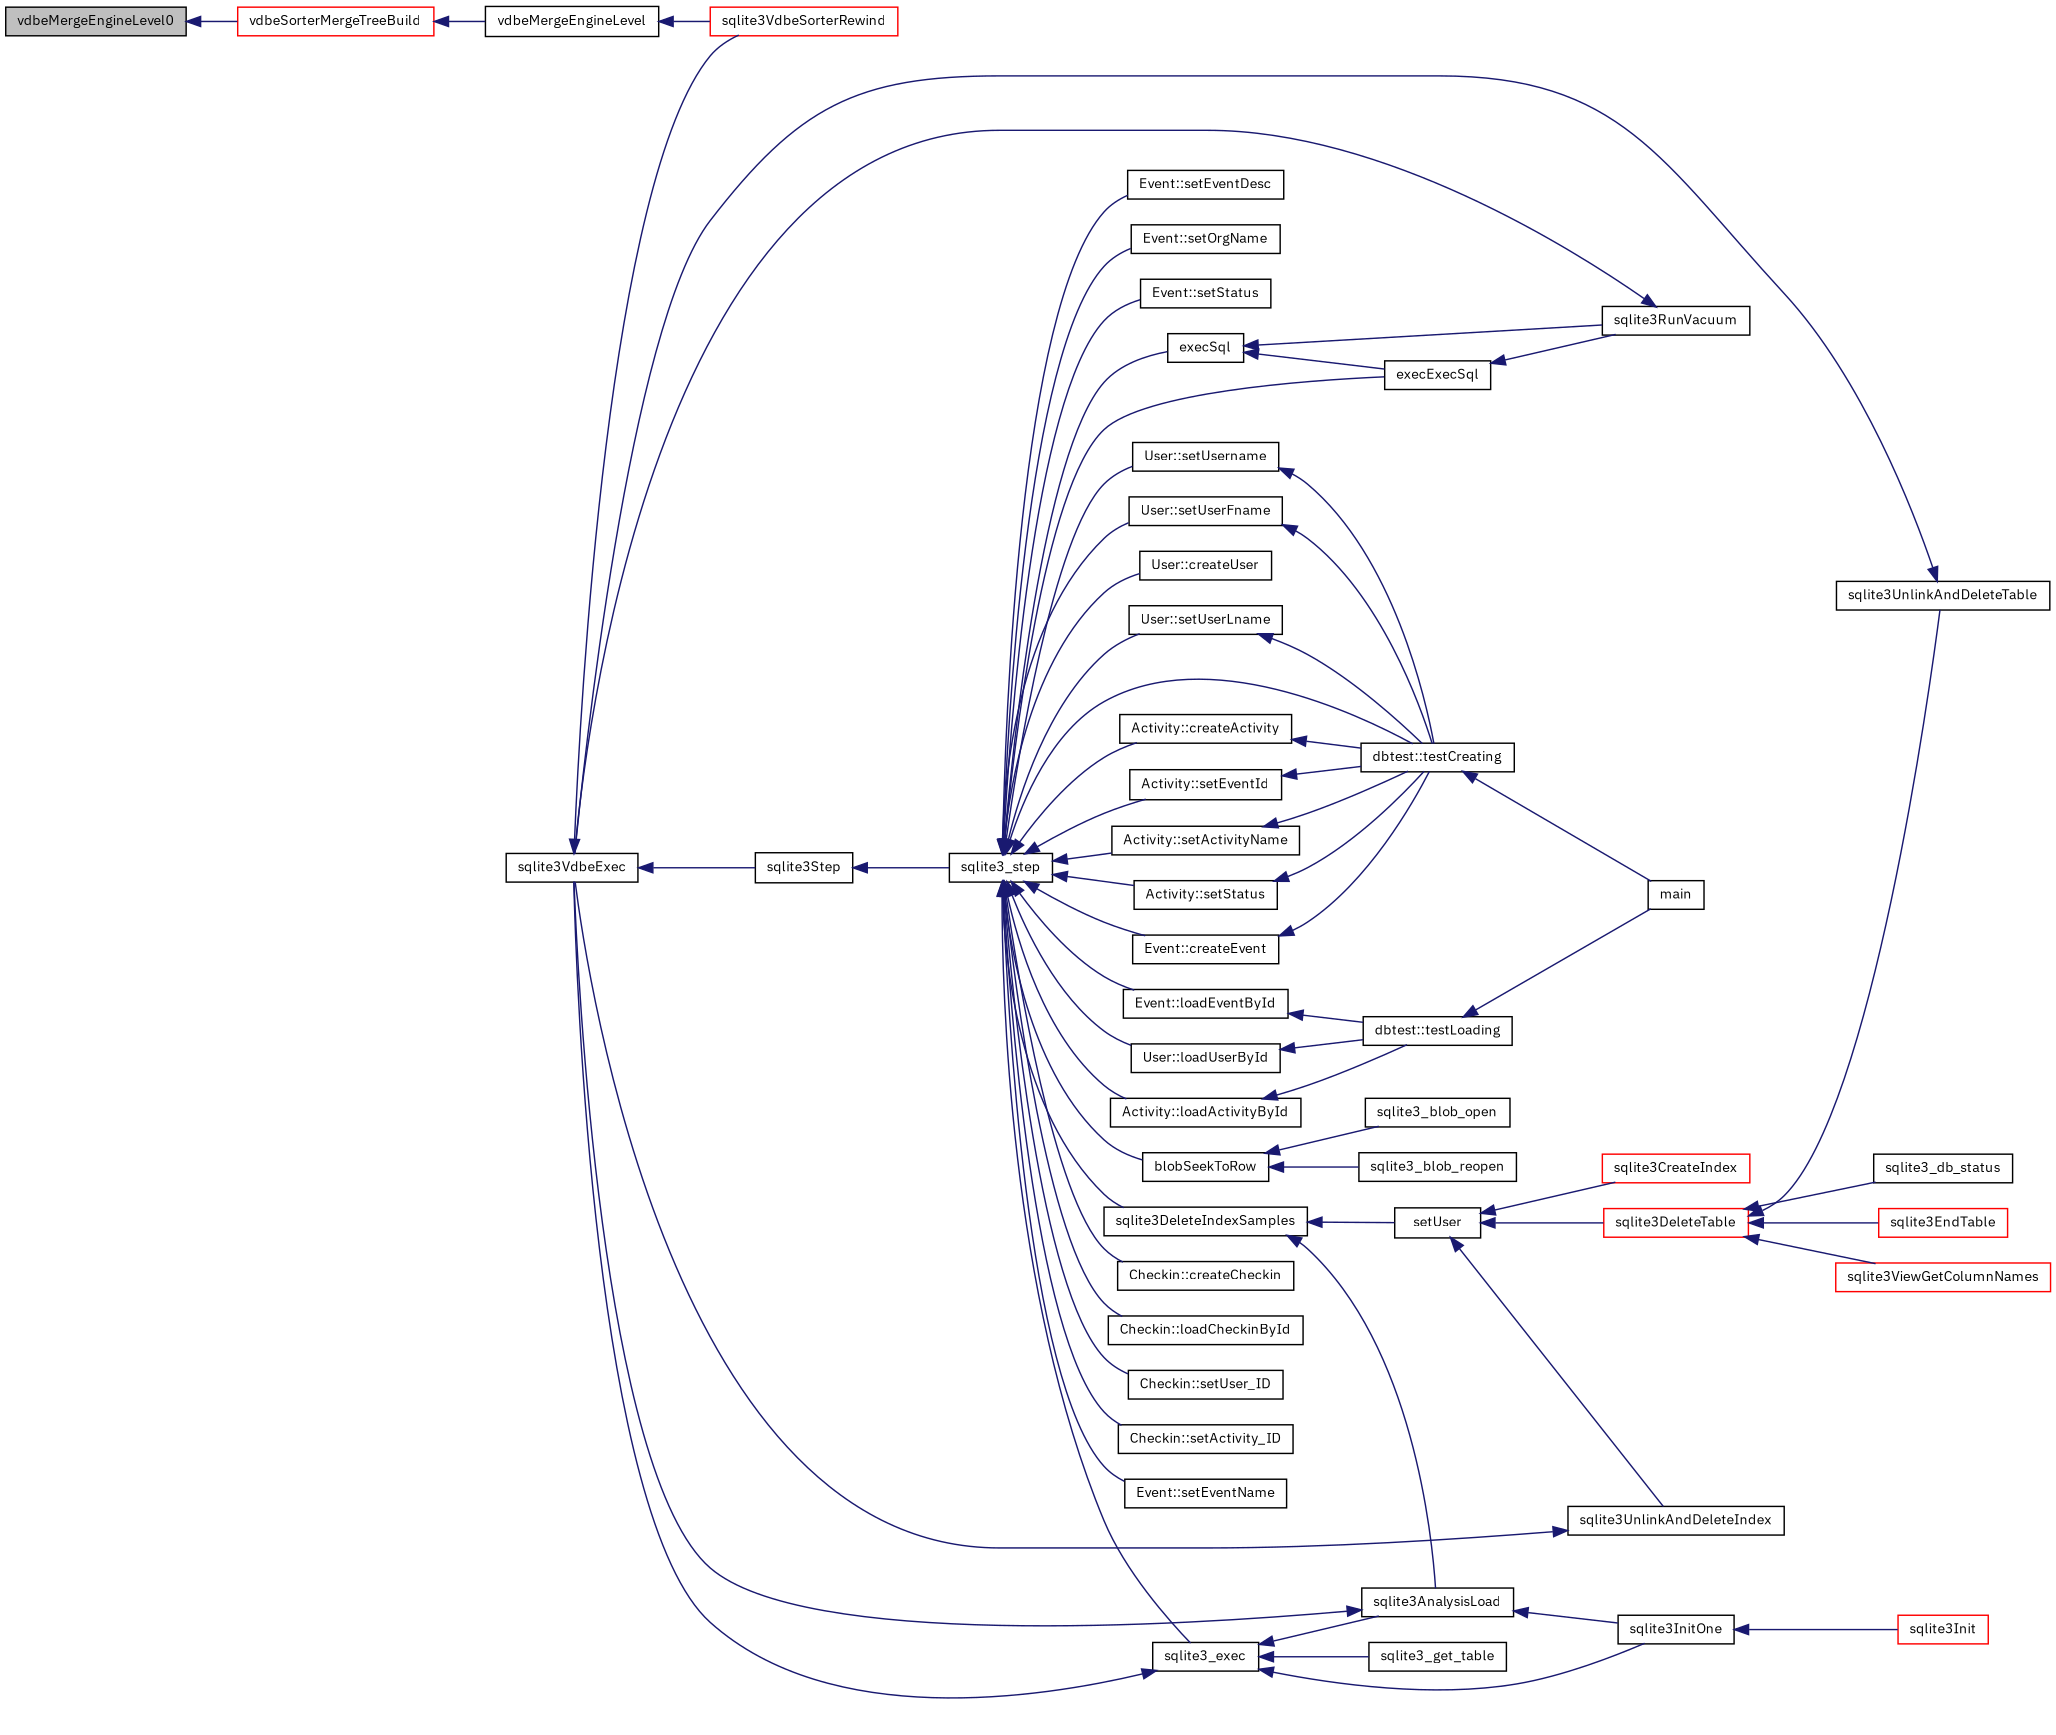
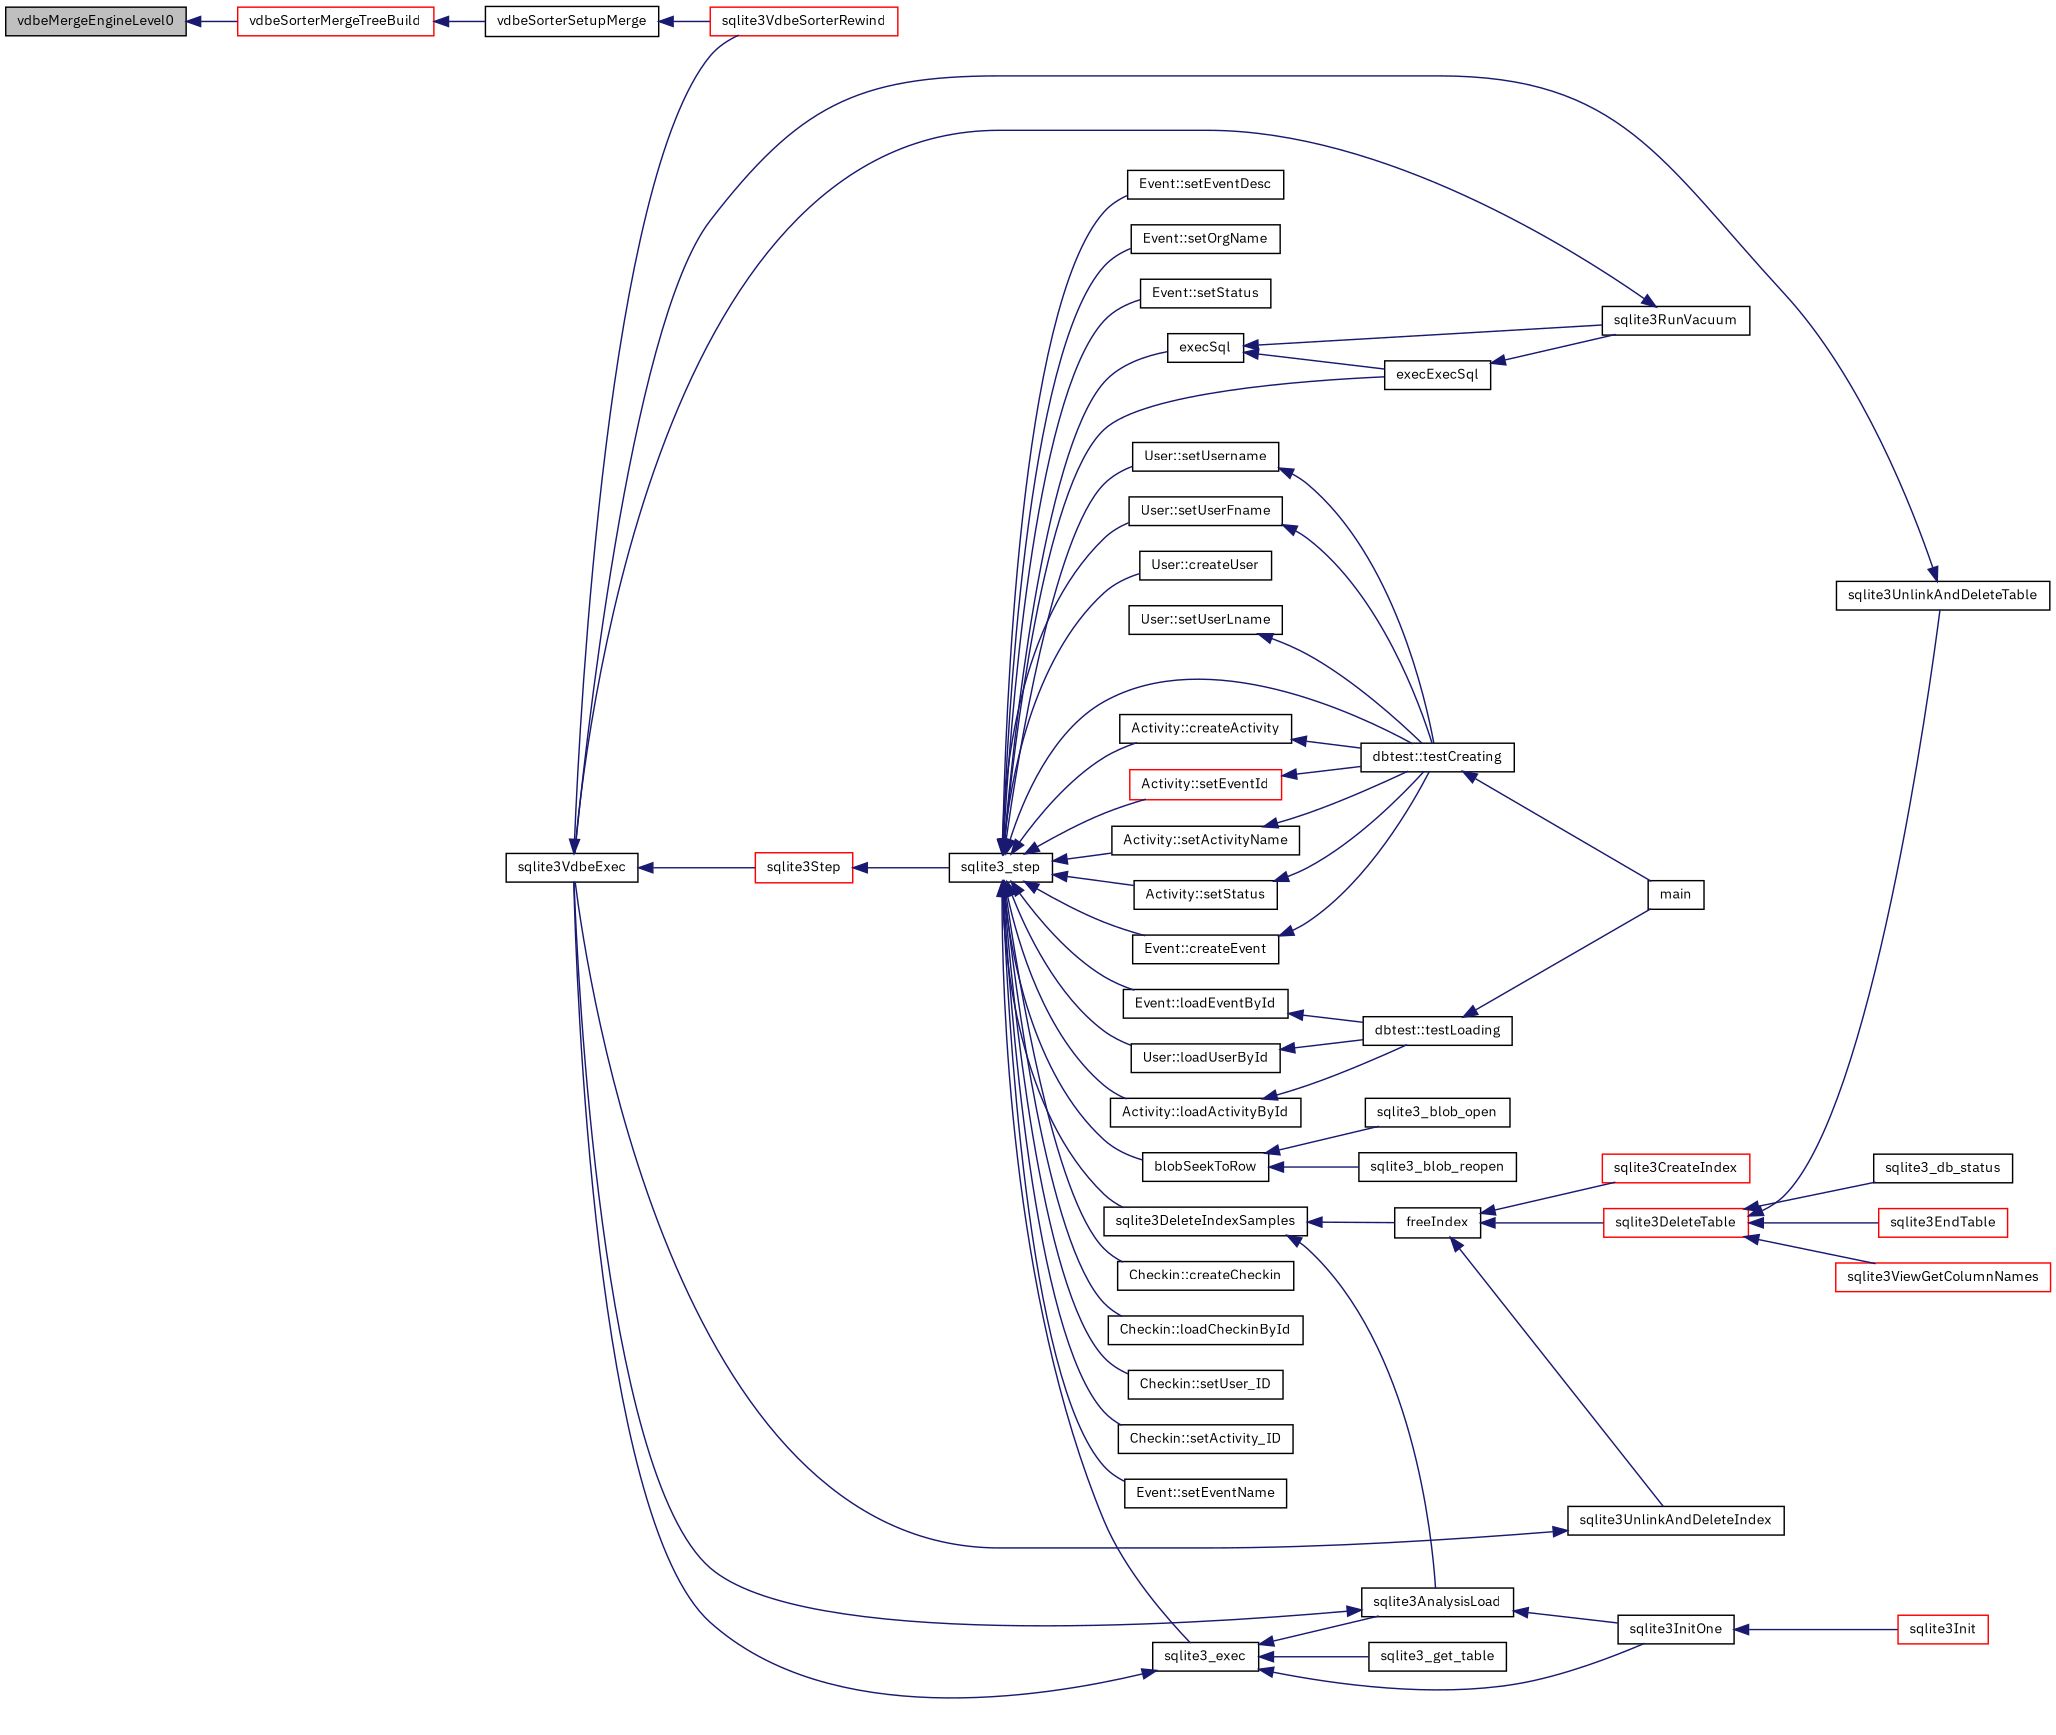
(572, 21) -> (572, 21)
(1053, 722) -> none
(1206, 785) -> (1206, 785)
(804, 868) -> (804, 868)
(1438, 1223) -> (1438, 1223)
